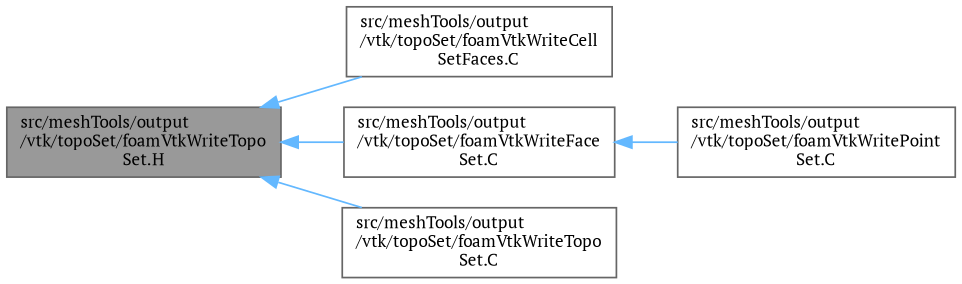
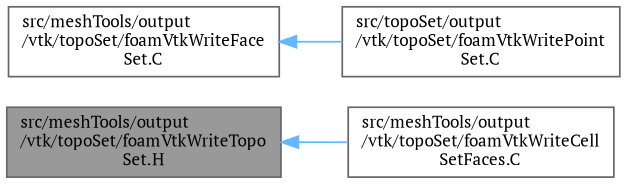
(321, 142) -> none
(816, 142) -> (481, 42)
(479, 243) -> none
